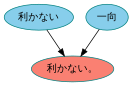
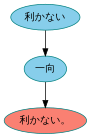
(54, 40) -> (45, 40)
